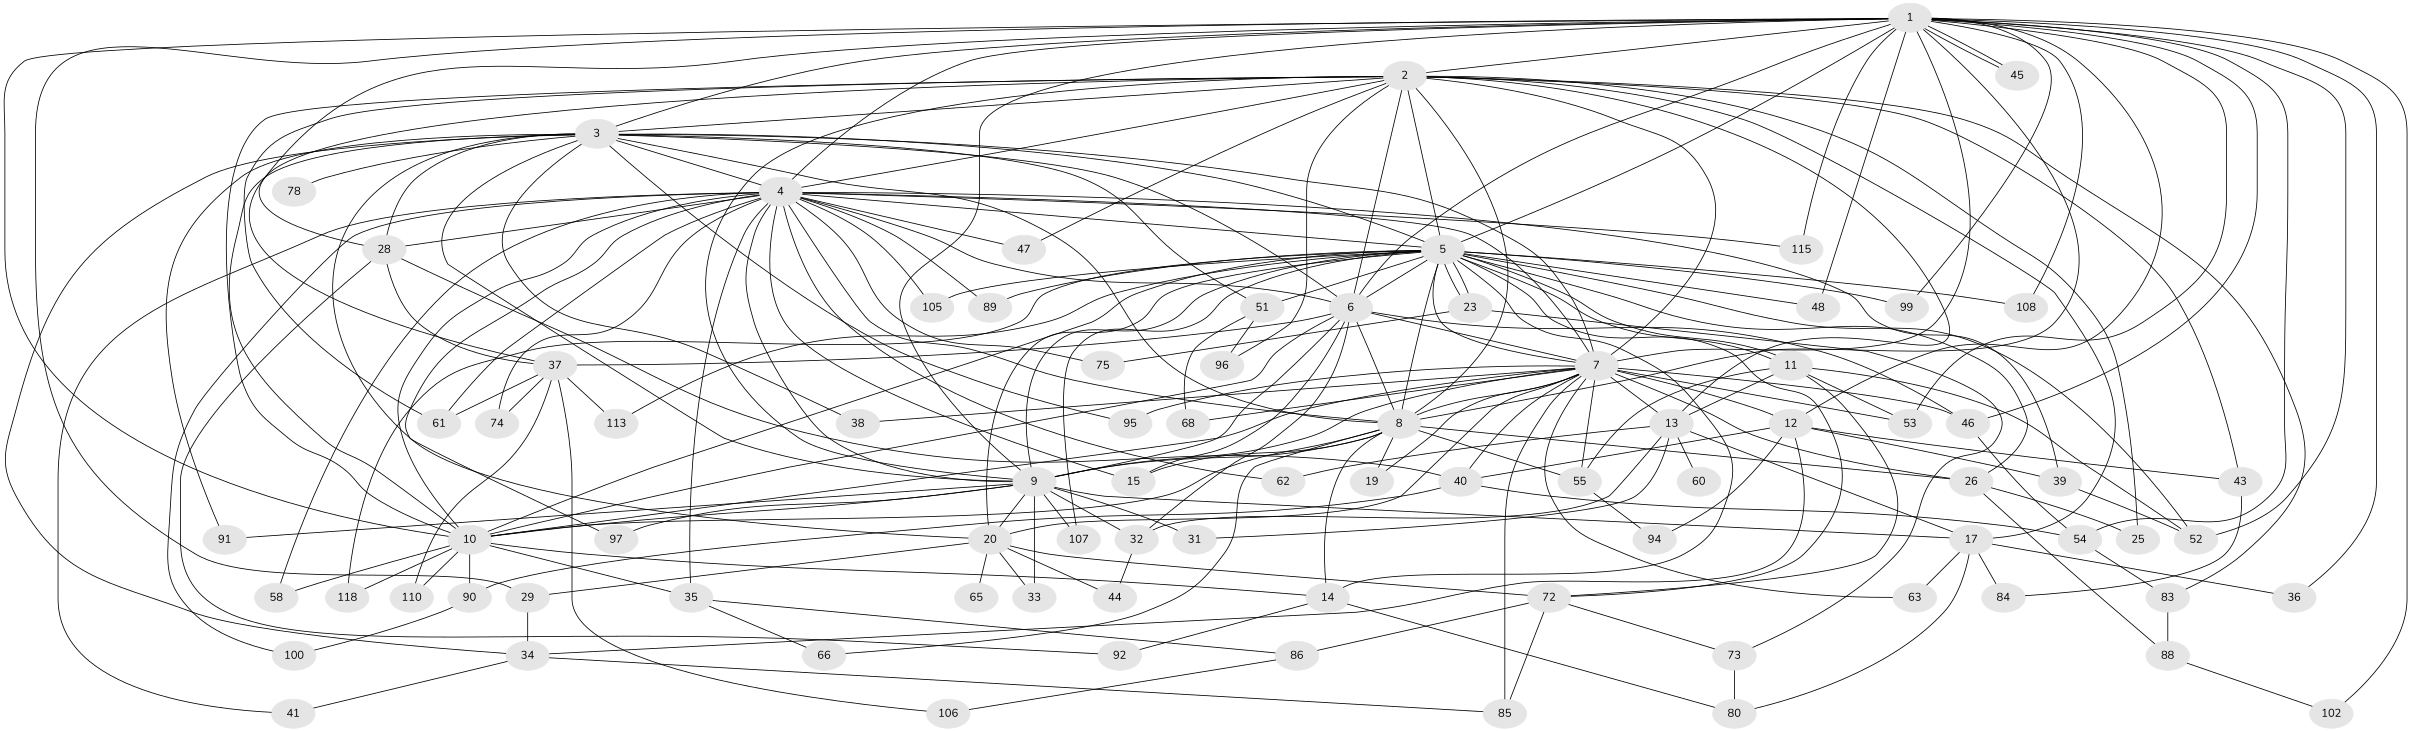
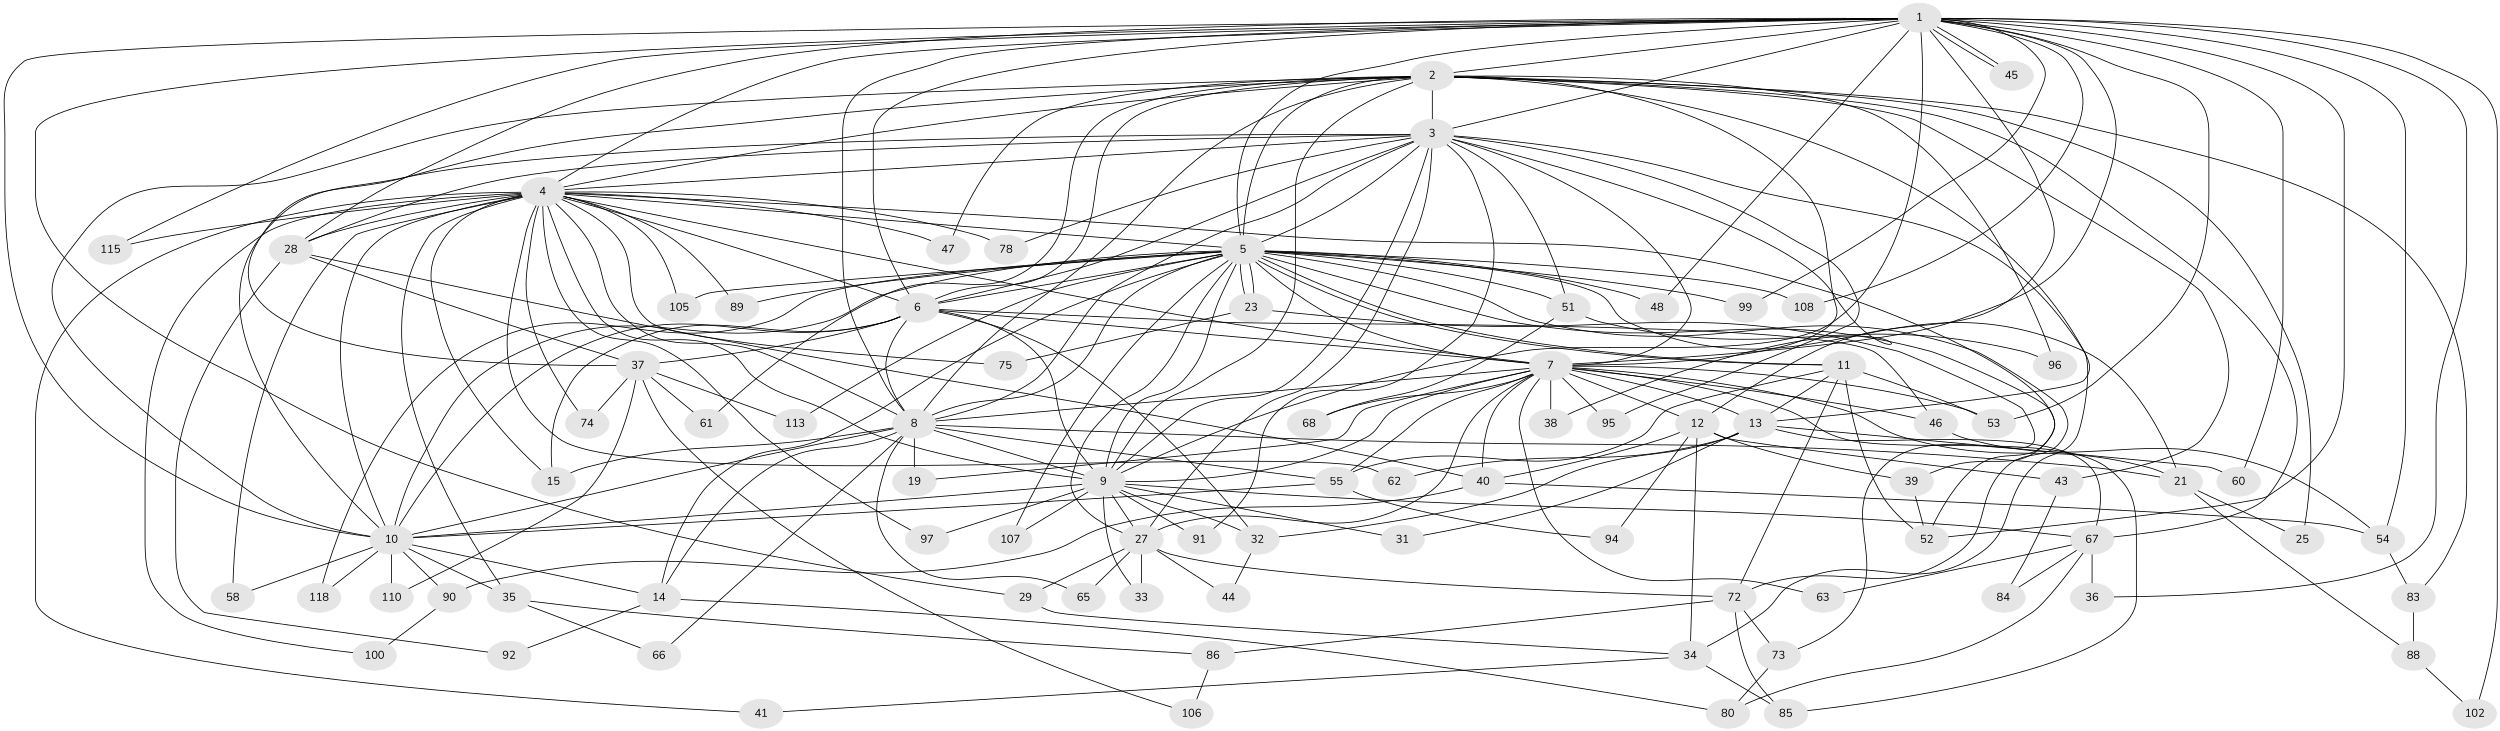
(2257, 165) -> (2276, 118)
(593, 286) -> (779, 201)
(1008, 467) -> (864, 512)
(1971, 482) -> (2181, 482)
(990, 540) -> (1142, 540)
(1971, 540) -> (2092, 540)
none -> (911, 564)
